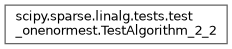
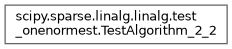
(116, 24) -> (116, 24)
